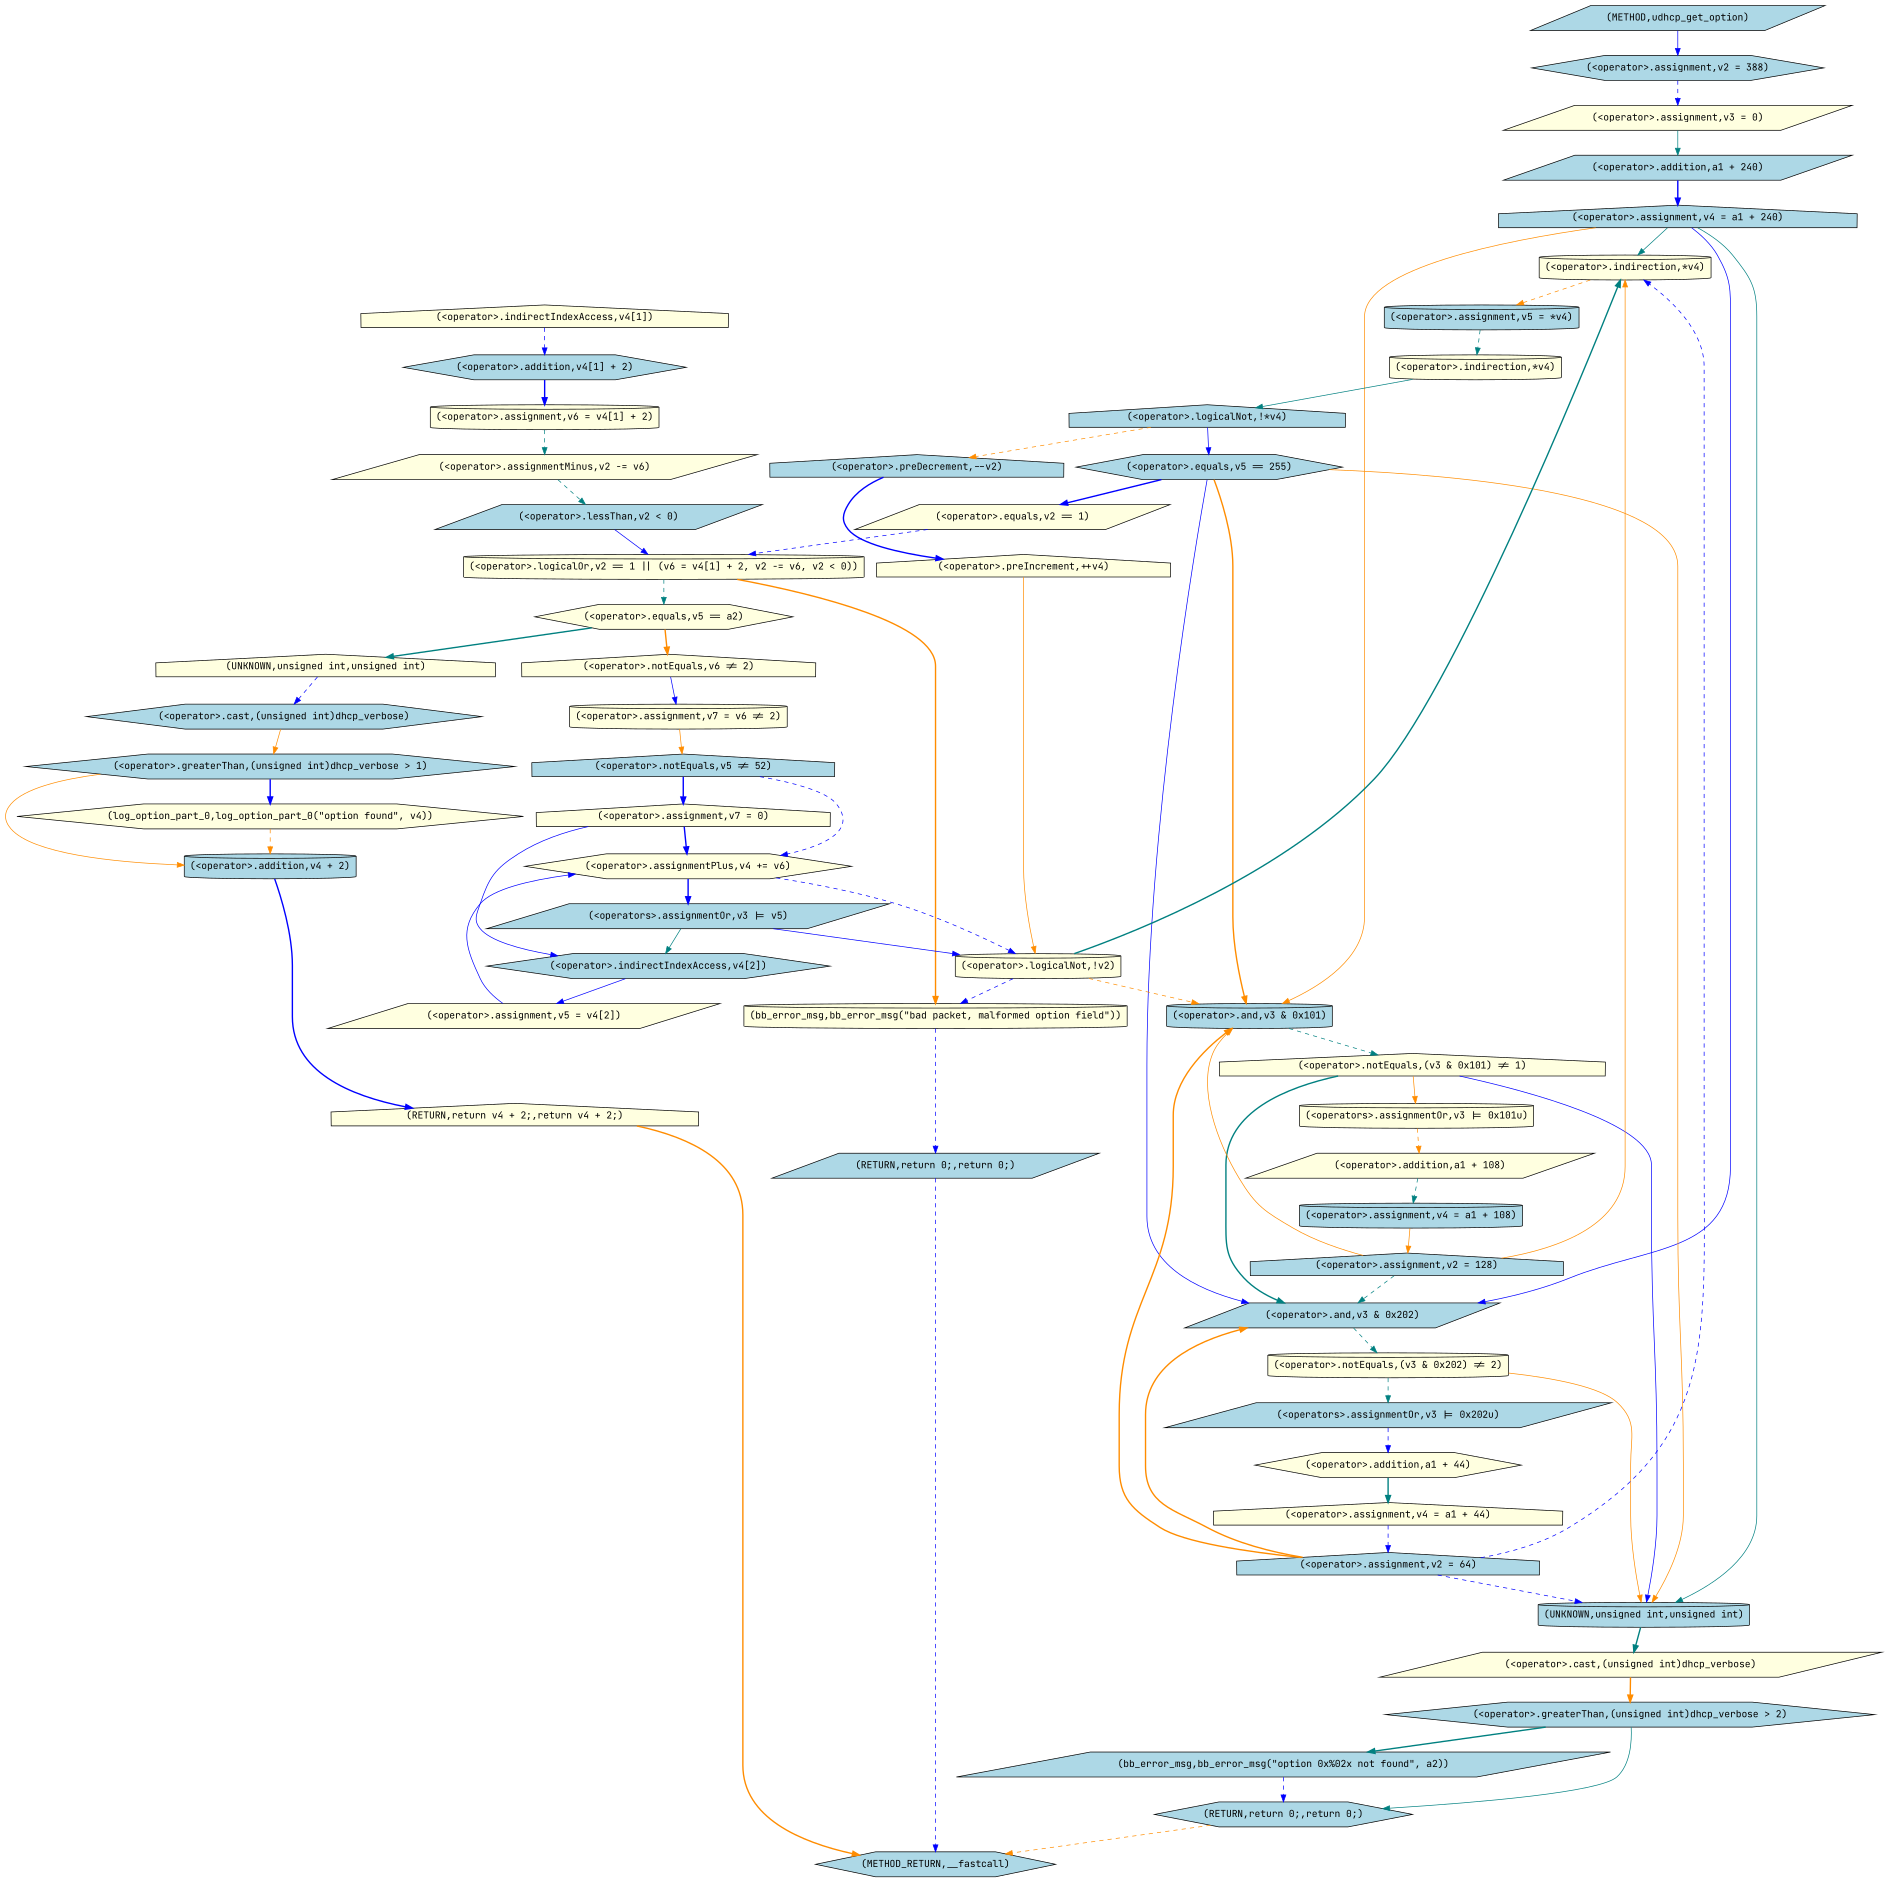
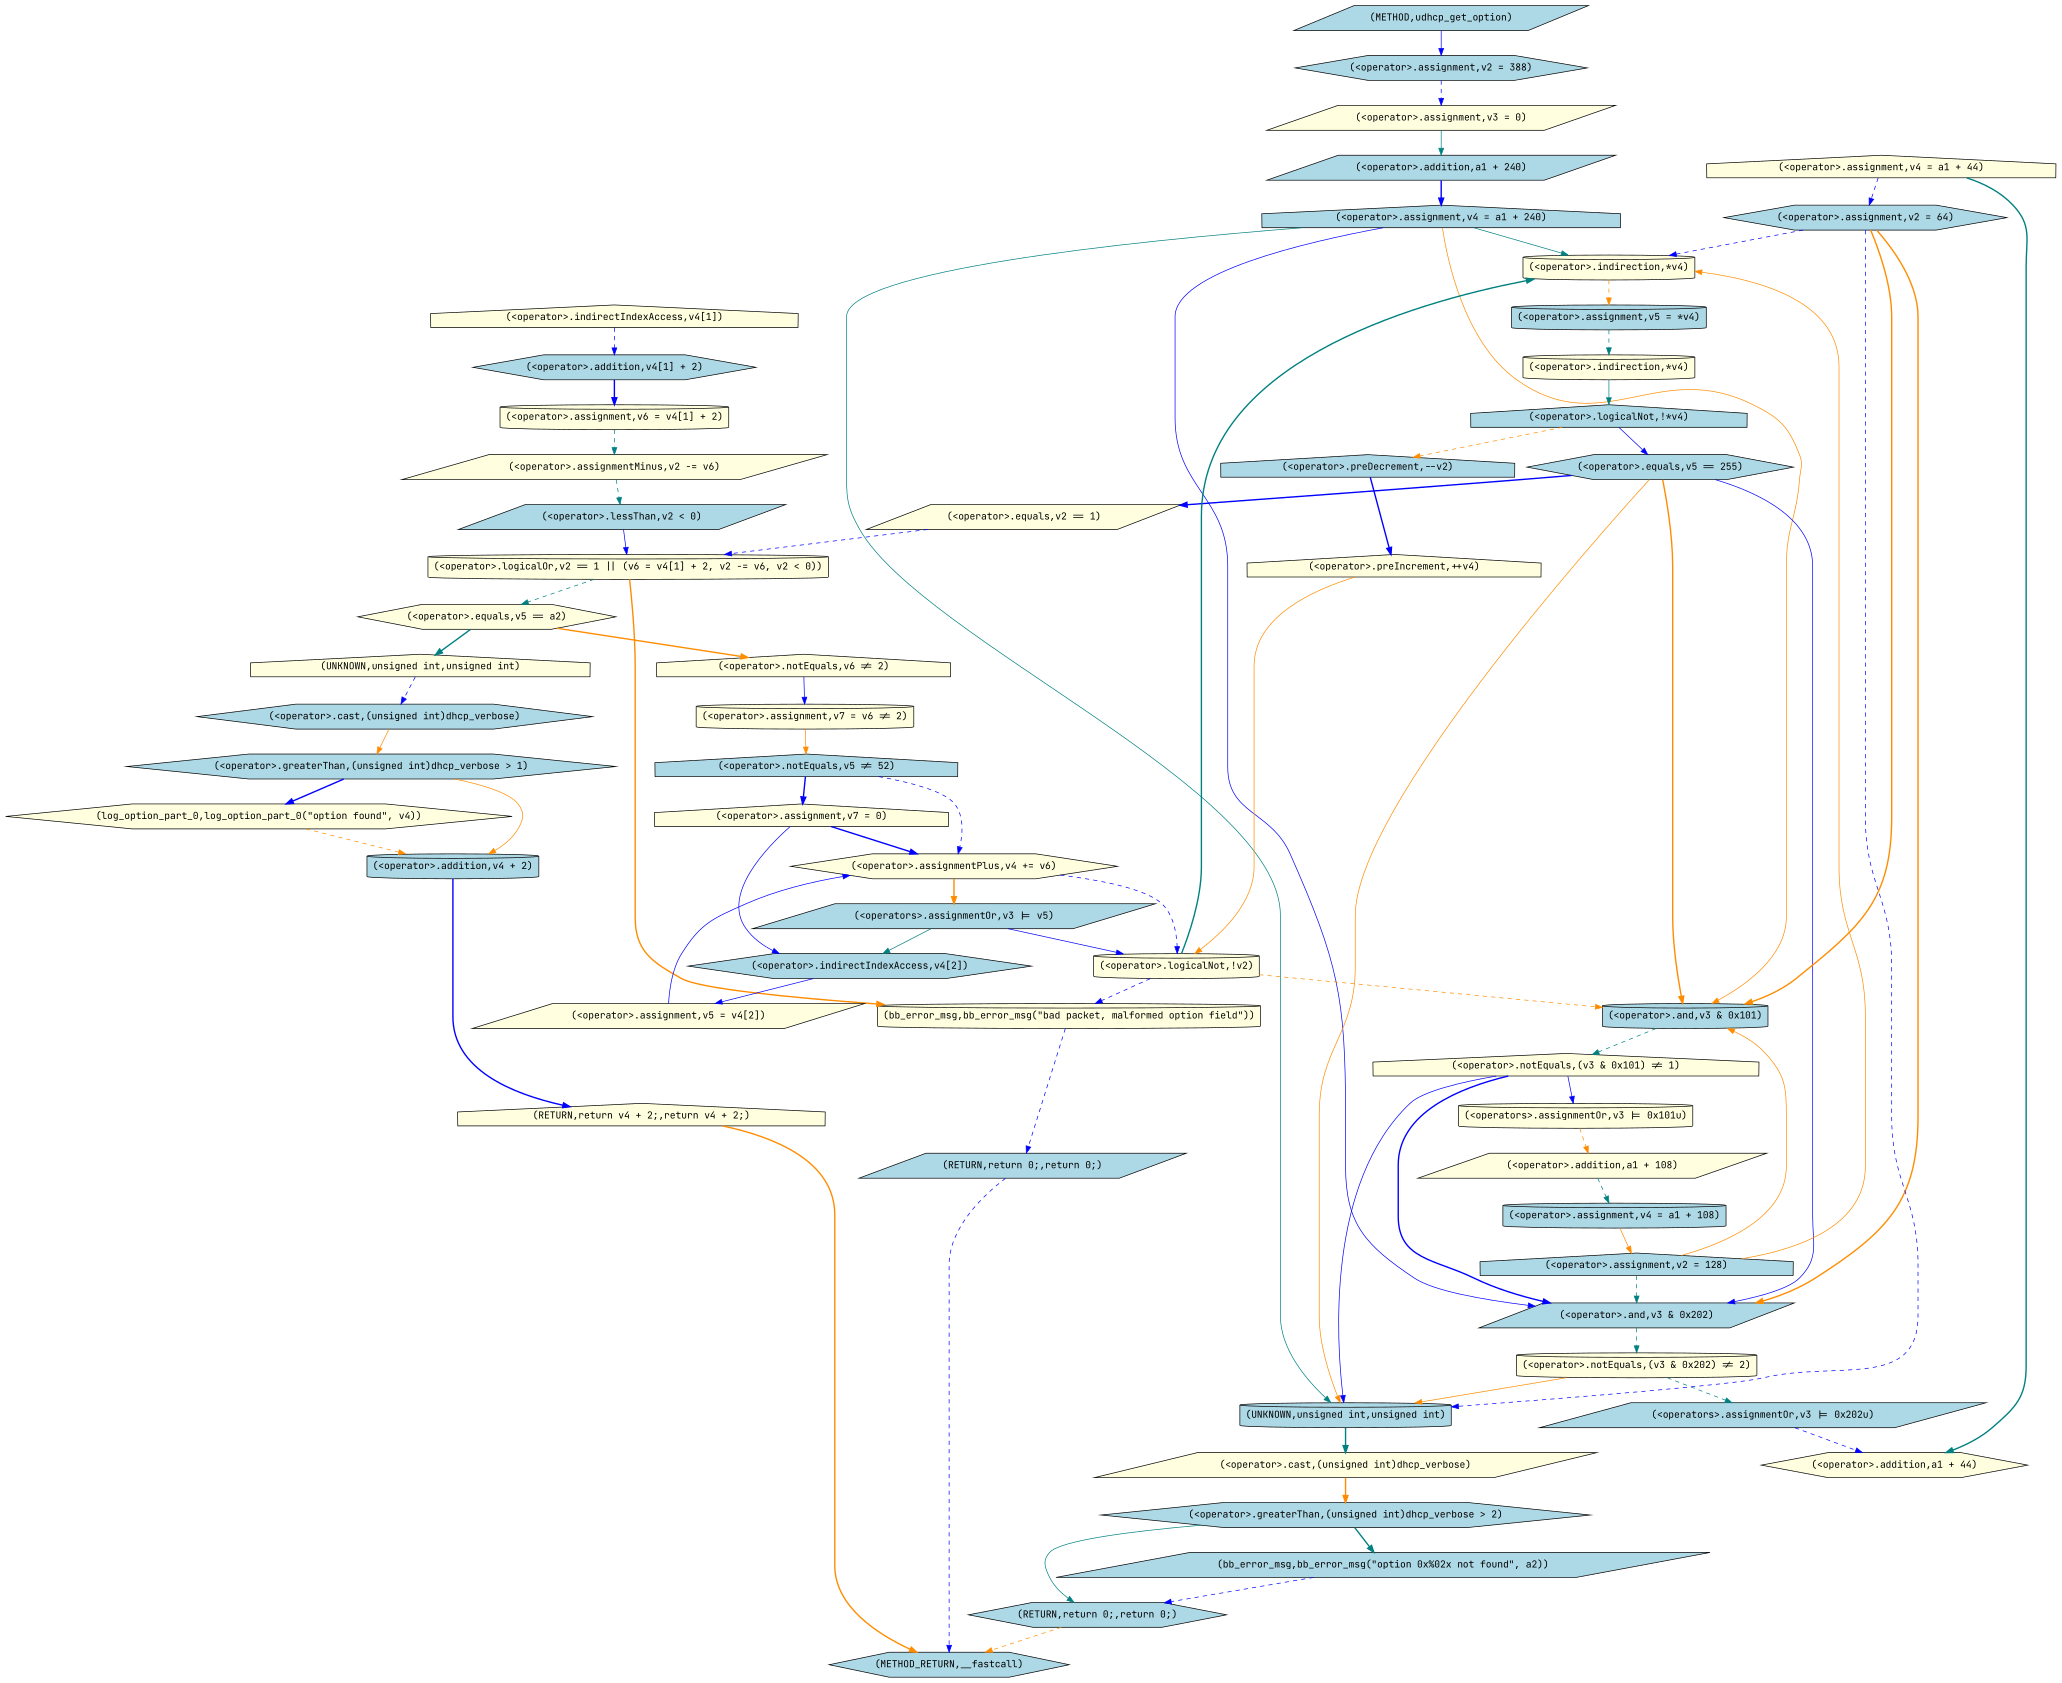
(688, 888) -> (954, 888)
(1414, 1086) -> (1570, 1086)
(1226, 1167) -> (1398, 1204)
(1388, 1487) -> (2026, 816)
(1388, 1565) -> (1865, 218)
